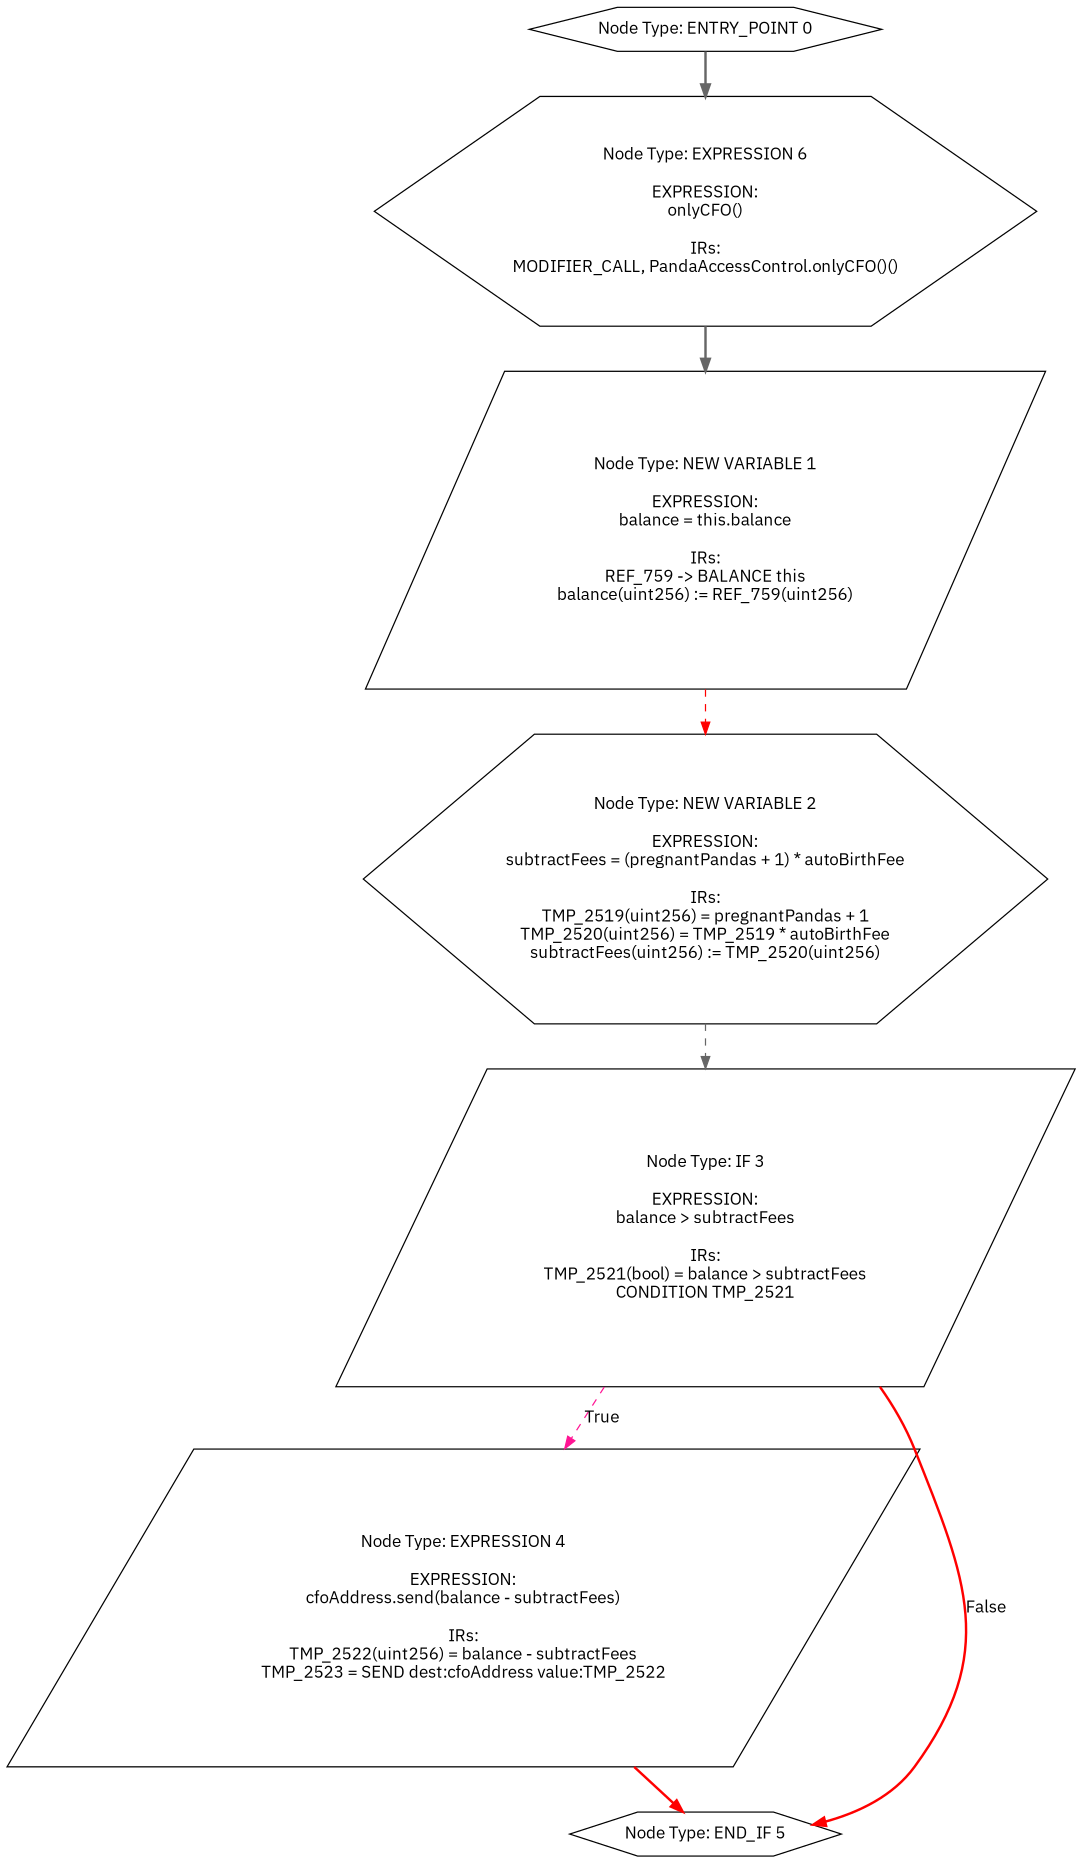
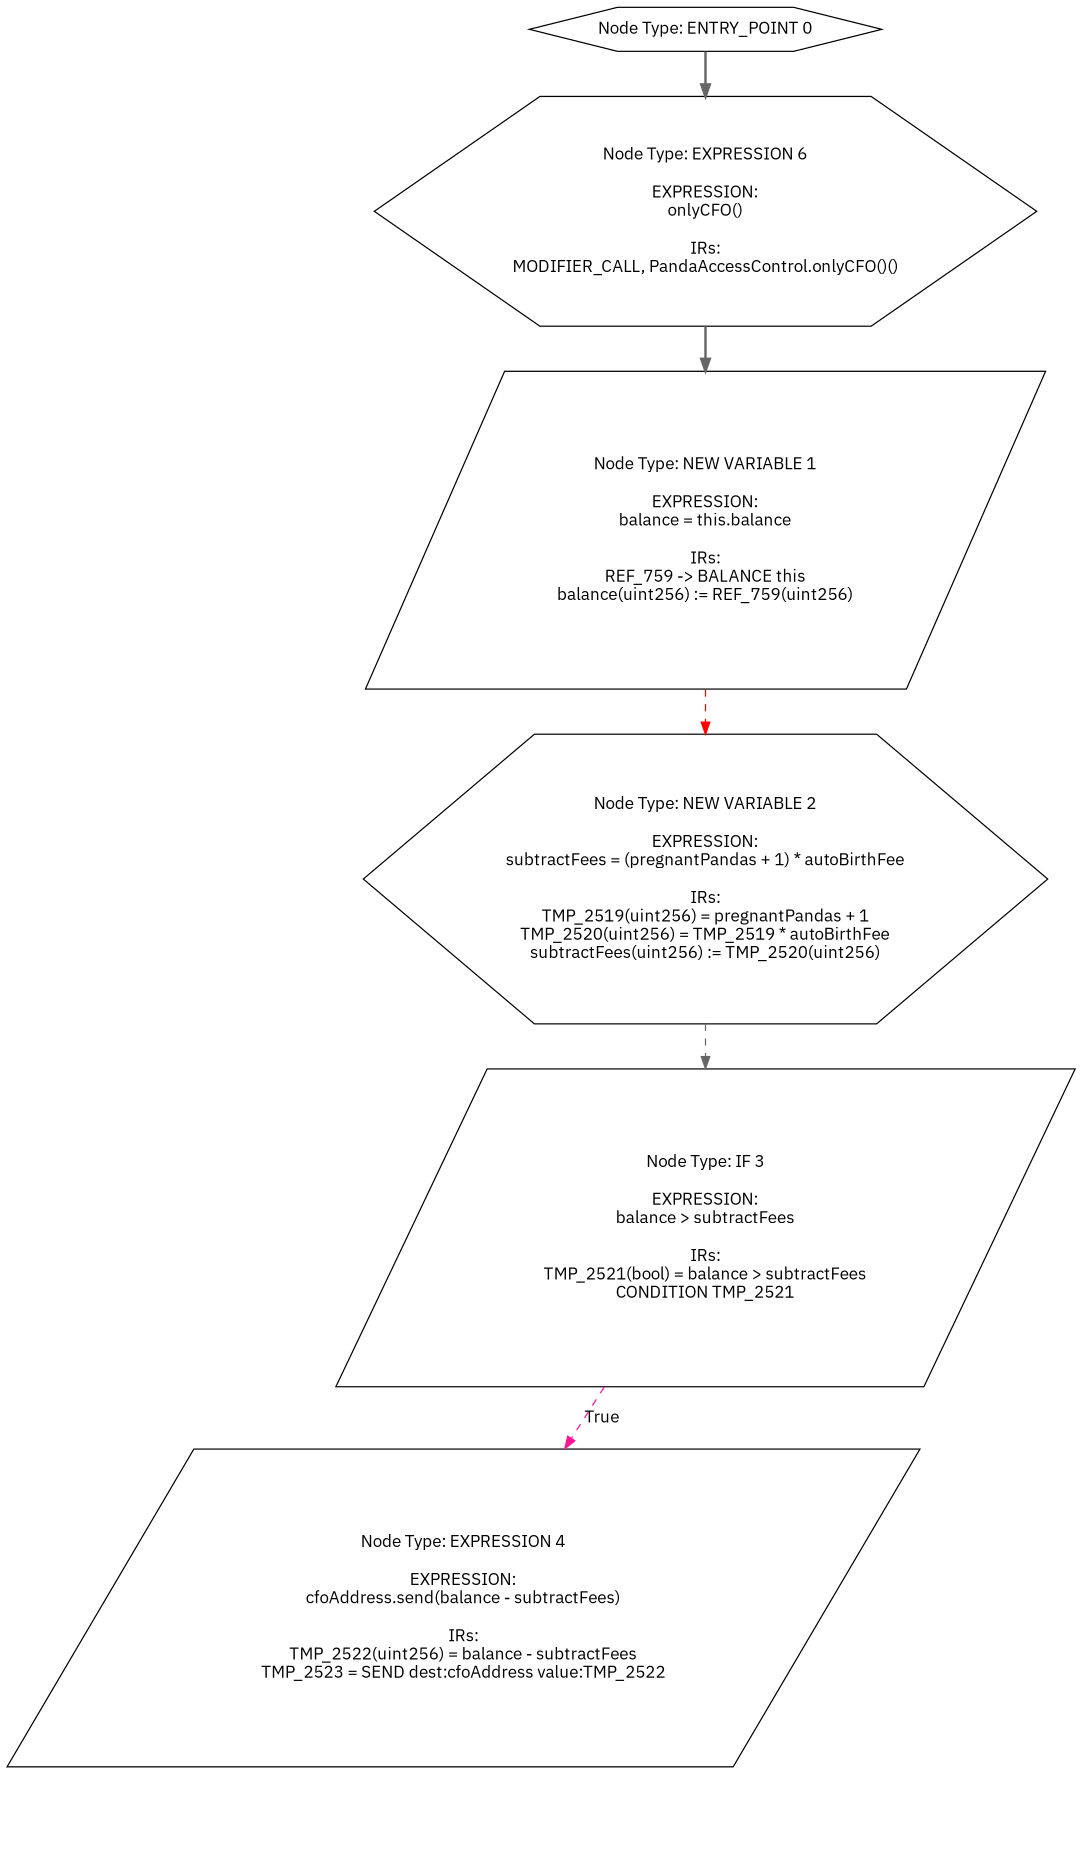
(706, 1834) -> none
